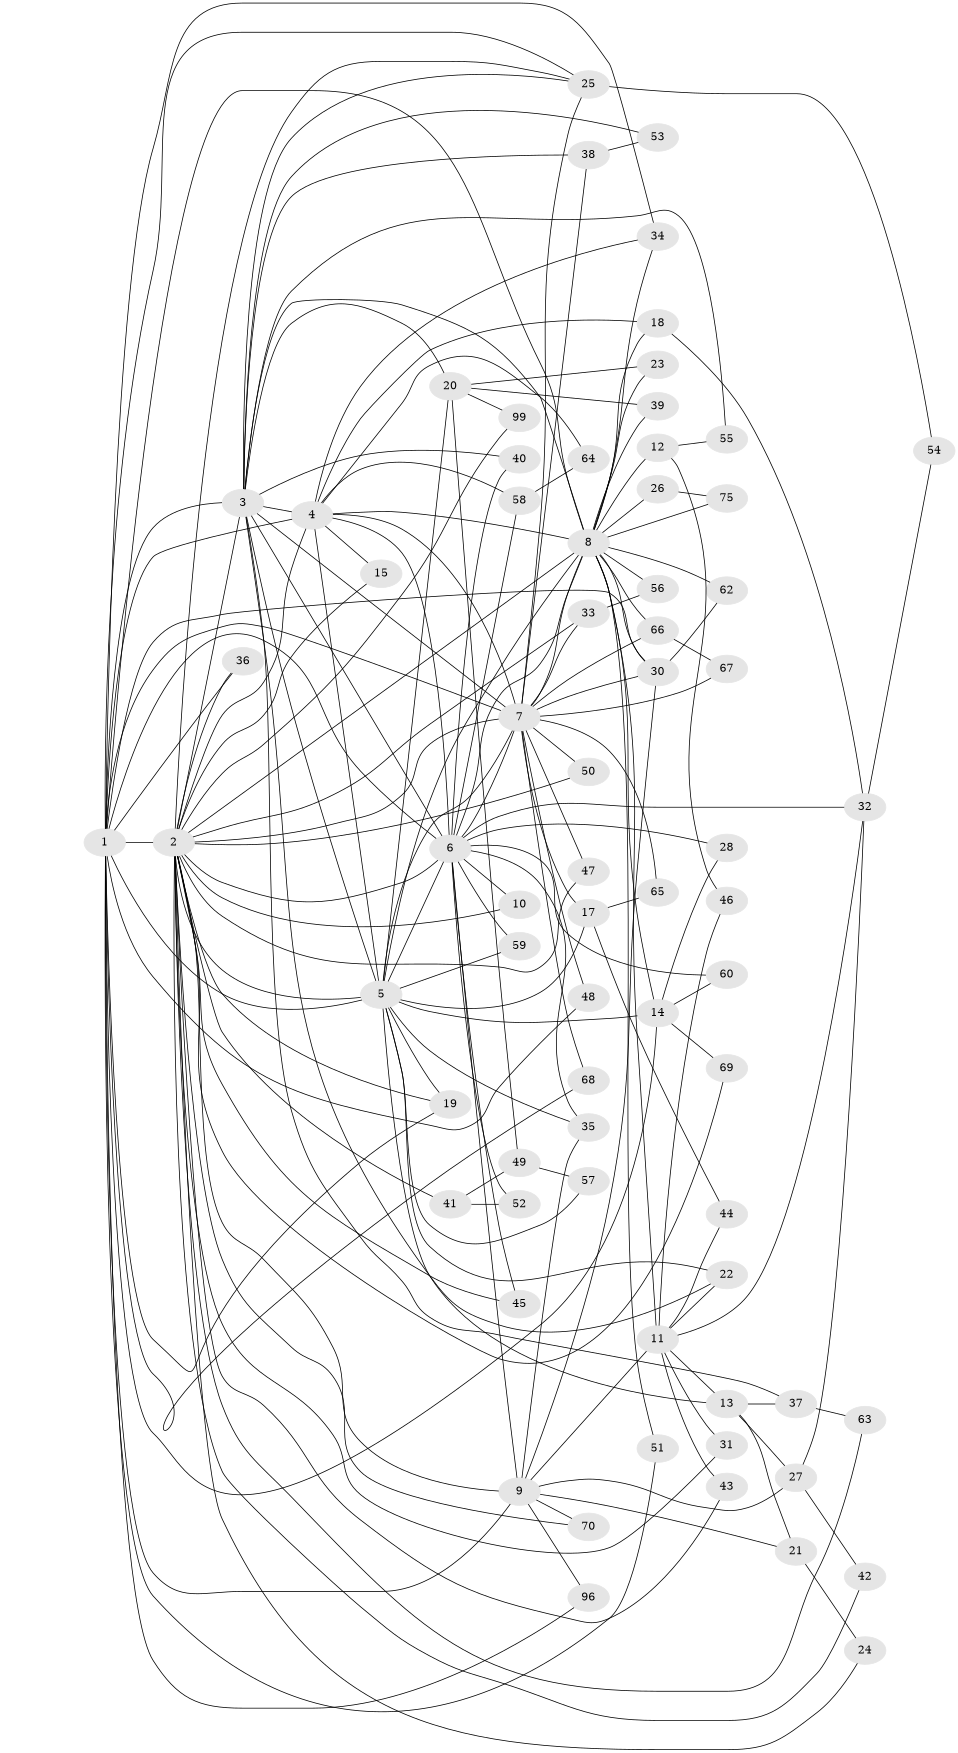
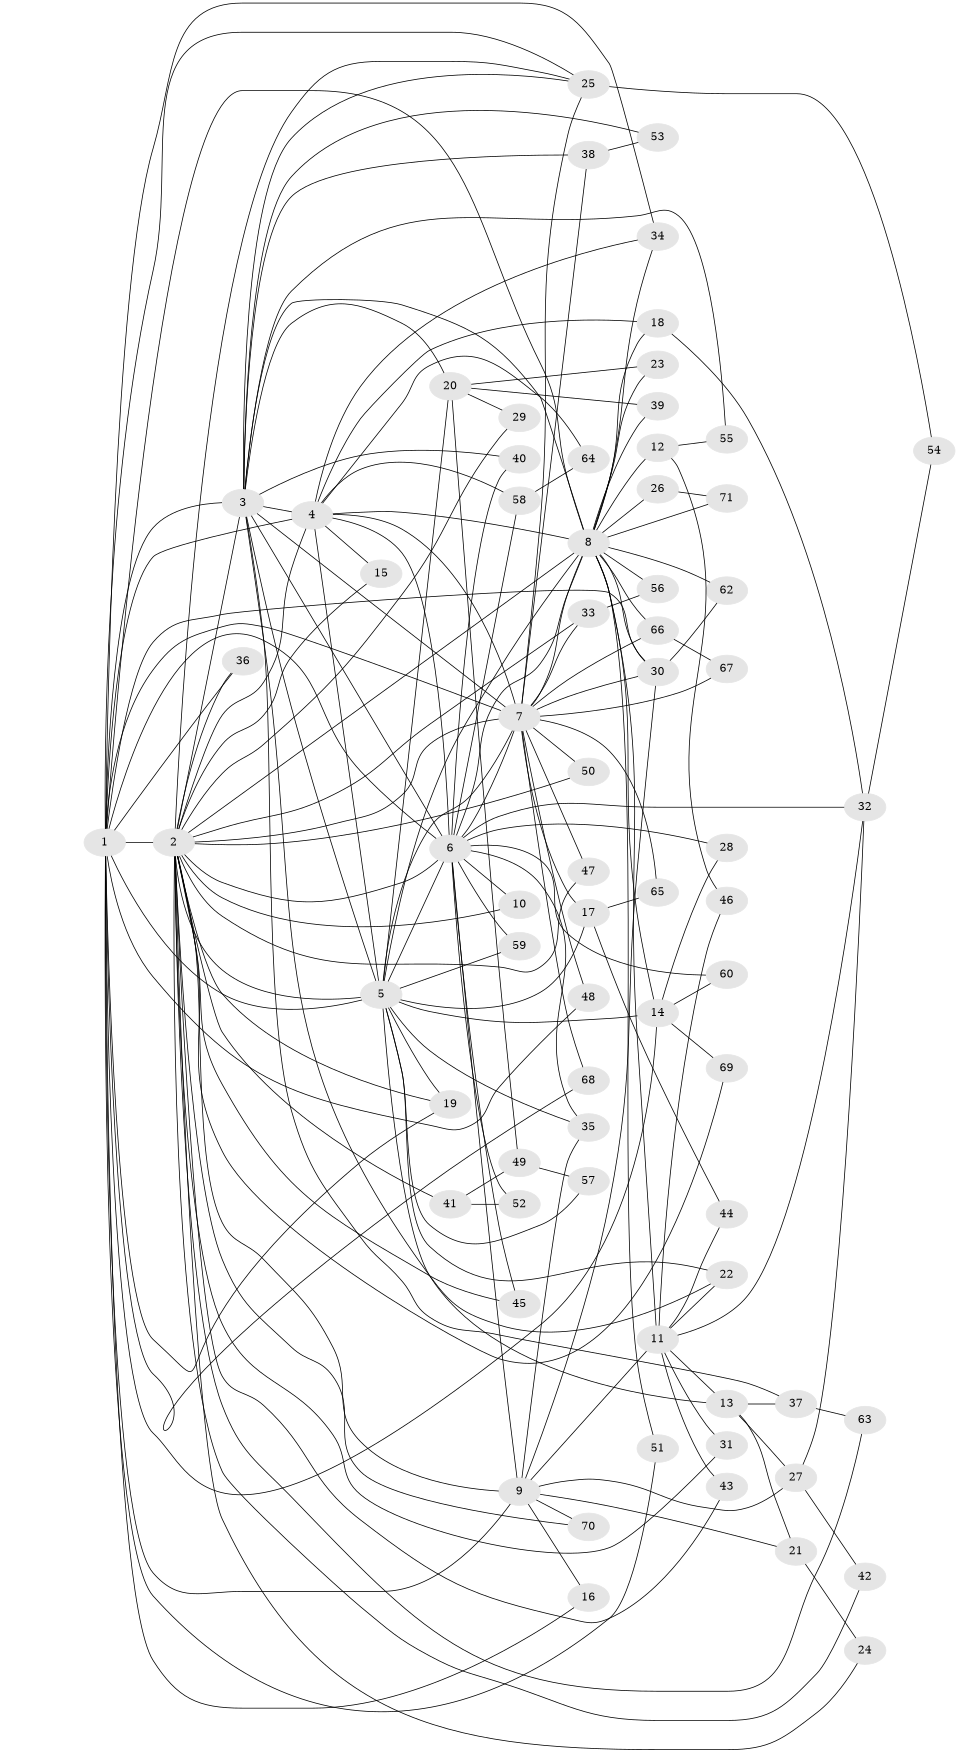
(520, 418) -> (520, 418)
(727, 498) -> (727, 498)
(589, 1598) -> (589, 1598)
